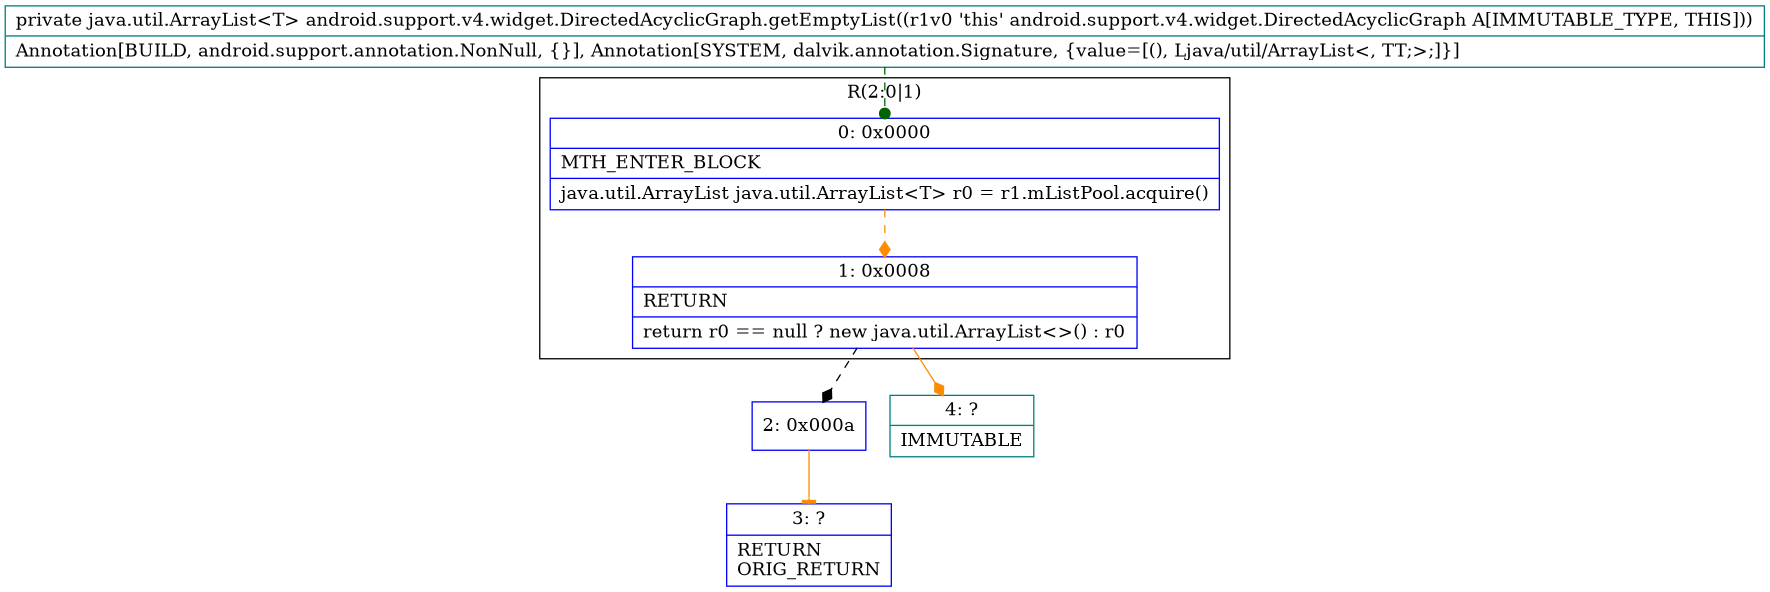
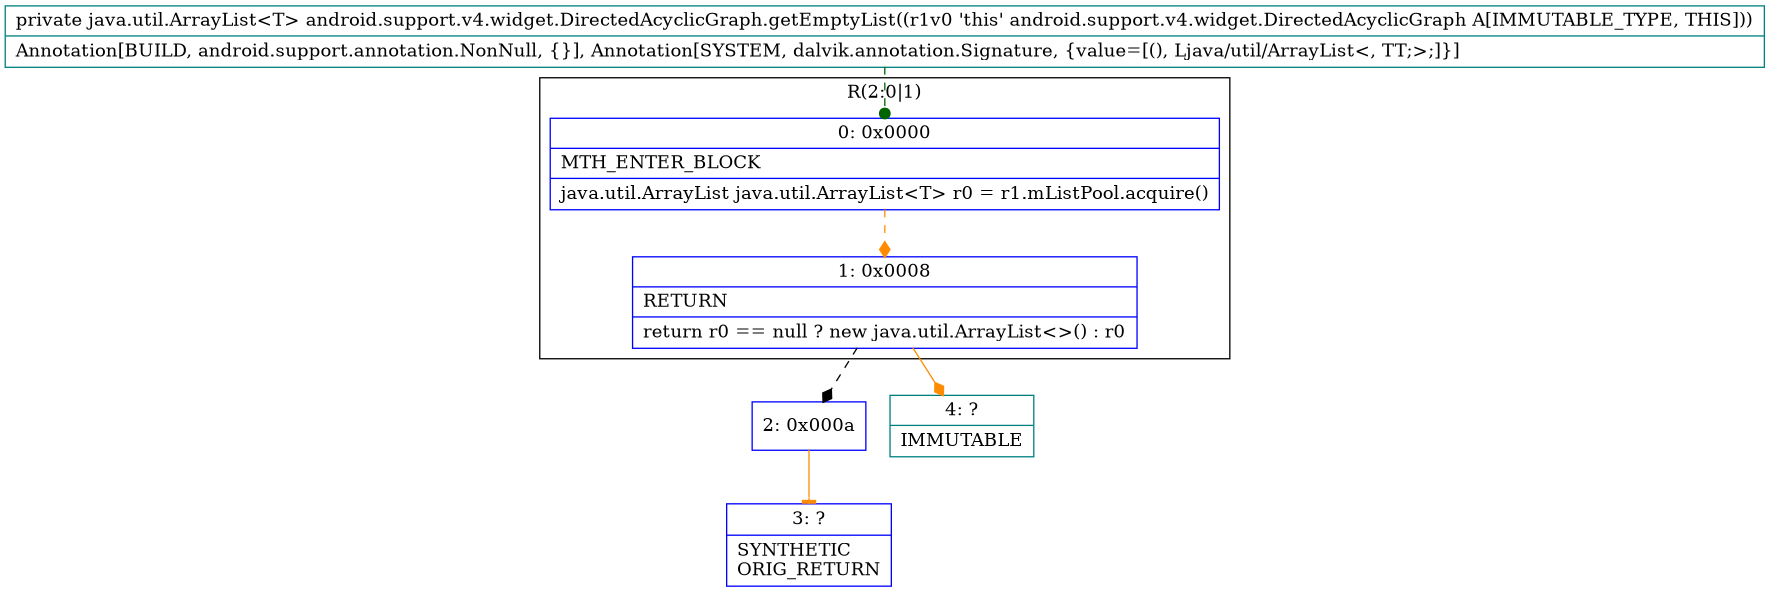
(780, 550) -> (795, 550)
